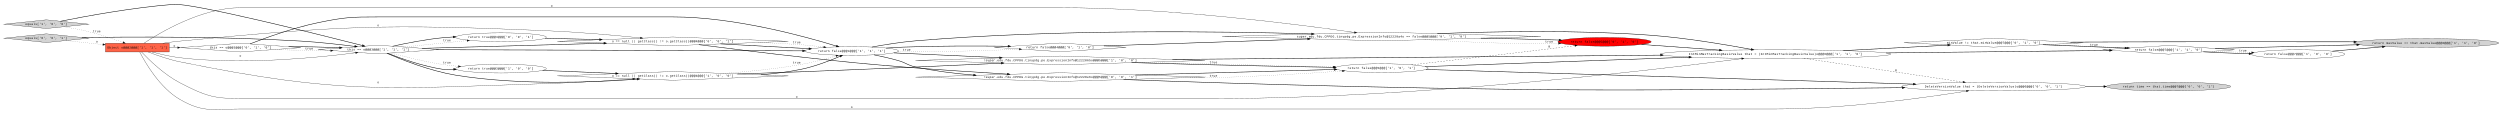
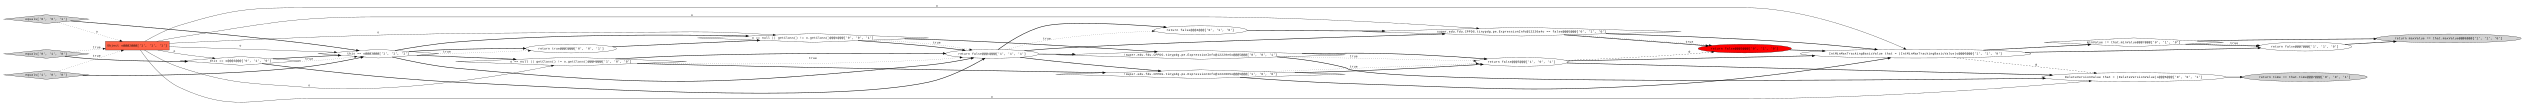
(1060, 47) -> (1200, 30)
(2169, 50) -> (2305, 47)
none -> (46, 54)
(2298, 54) -> none
(501, 69) -> none
